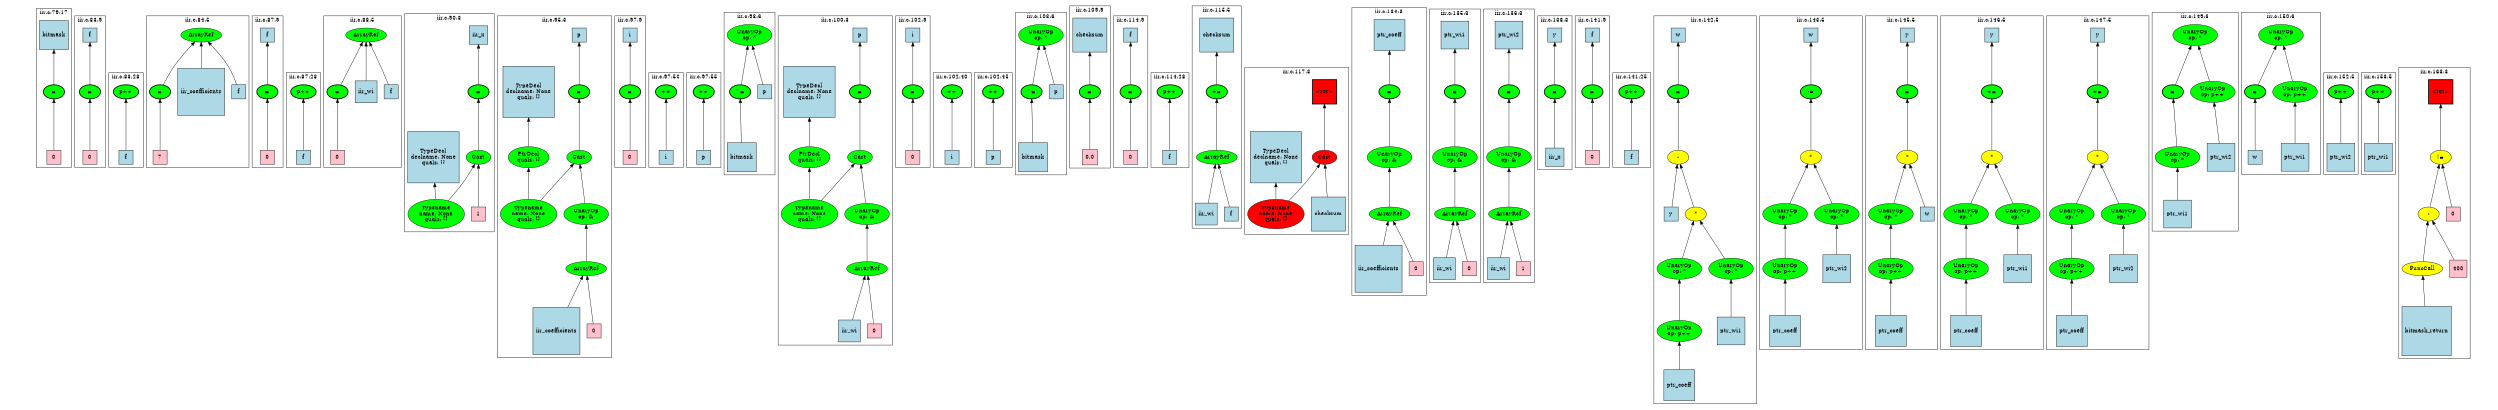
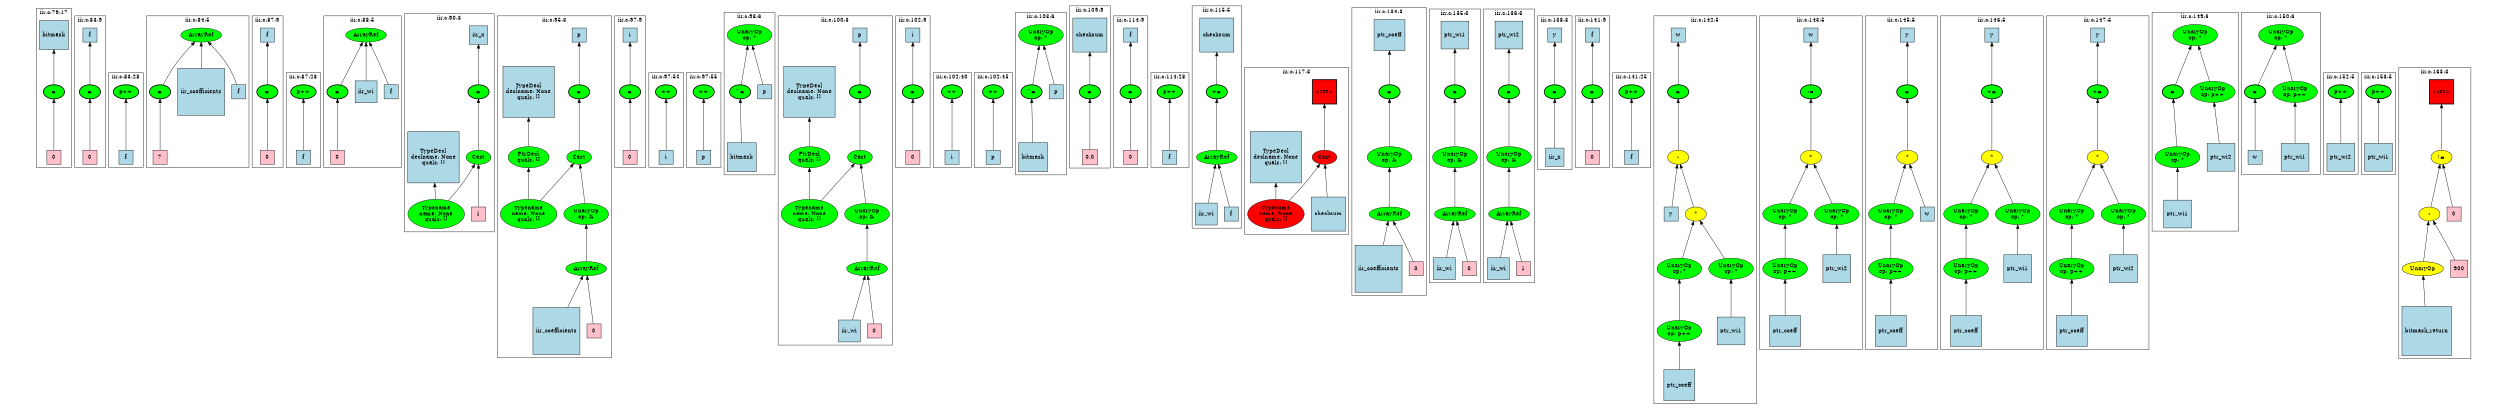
(2422, 269) -> (2423, 269)
(2458, 269) -> (2459, 269)
